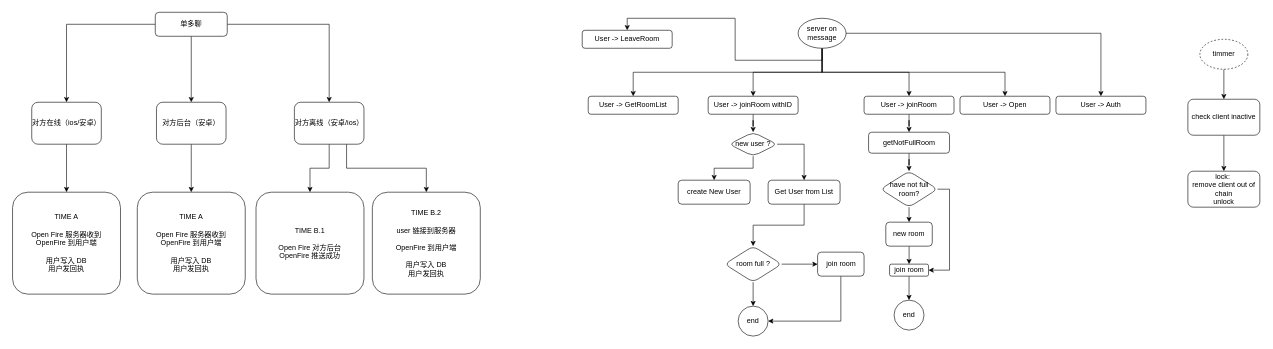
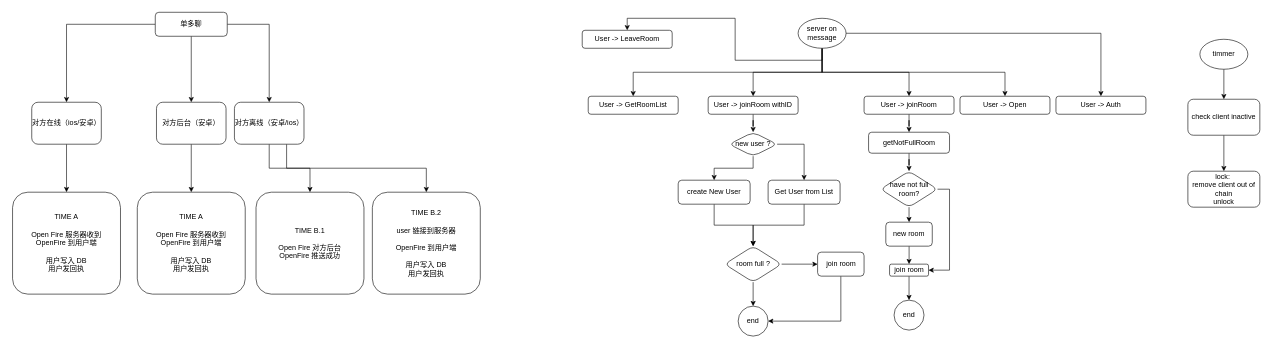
(1224, 54) -> (1224, 54)
(329, 123) -> (269, 123)
none -> (722, 225)
